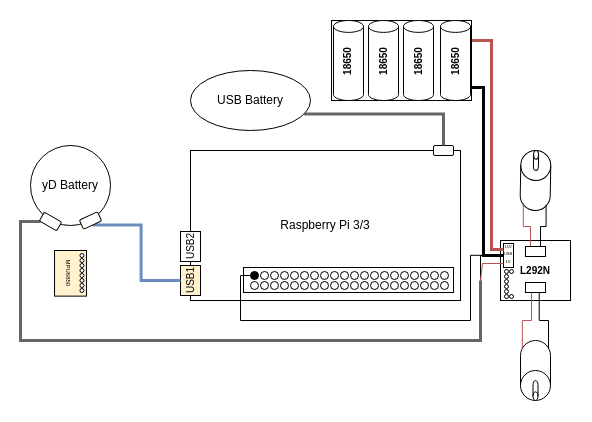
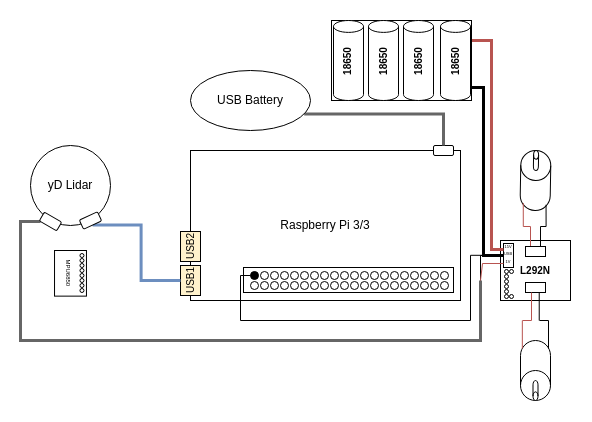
(71, 186) -> (71, 186)
(191, 247) -> (191, 247)
(71, 273) -> (71, 273)
